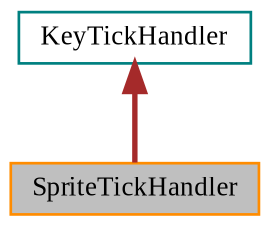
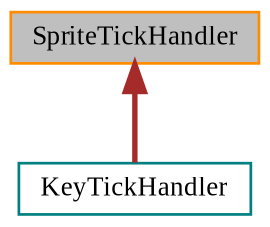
(135, 127) -> (135, 127)
